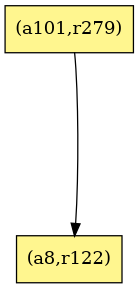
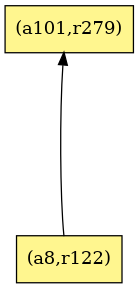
(78, 138) -> (61, 151)
